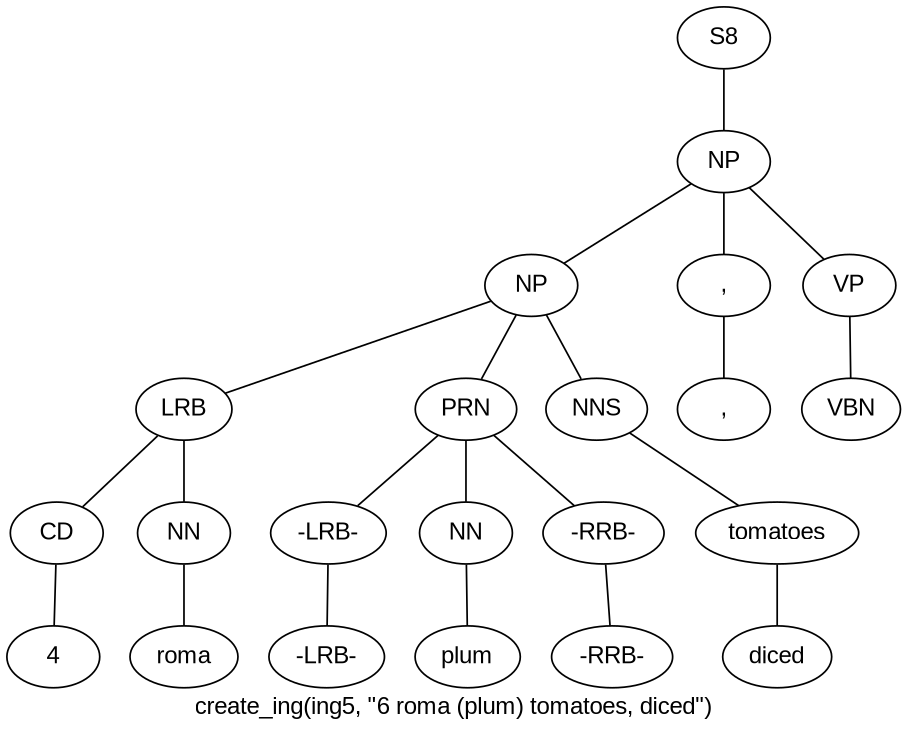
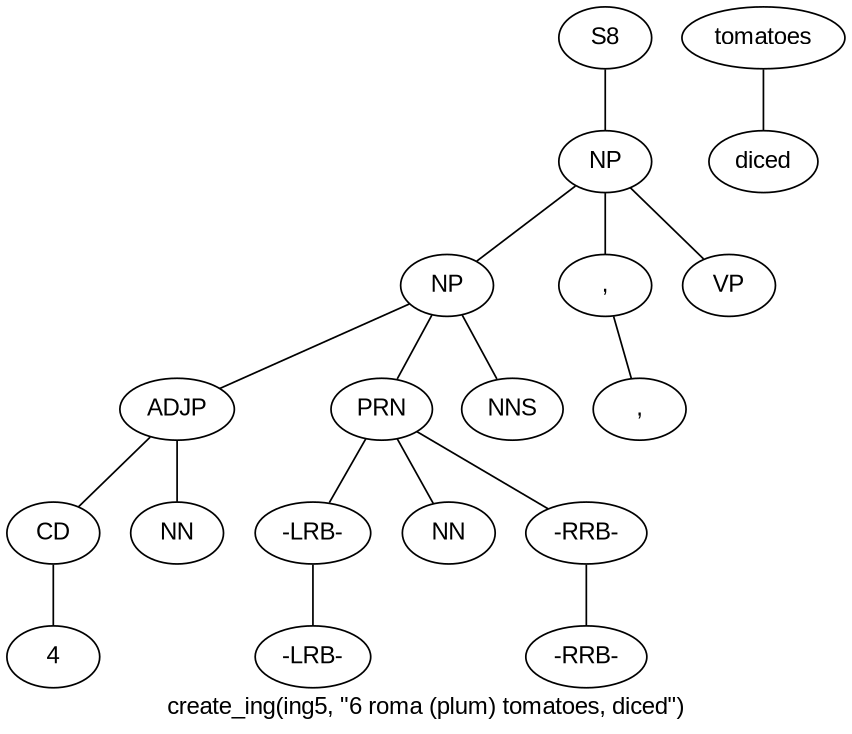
(184, 409) -> (177, 409)
(851, 409) -> none
(684, 469) -> none
(184, 657) -> none
(468, 657) -> none
